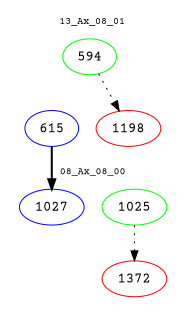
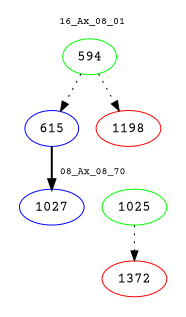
(93, 21) -> (93, 21)
none -> (73, 88)
(93, 172) -> (93, 172)
